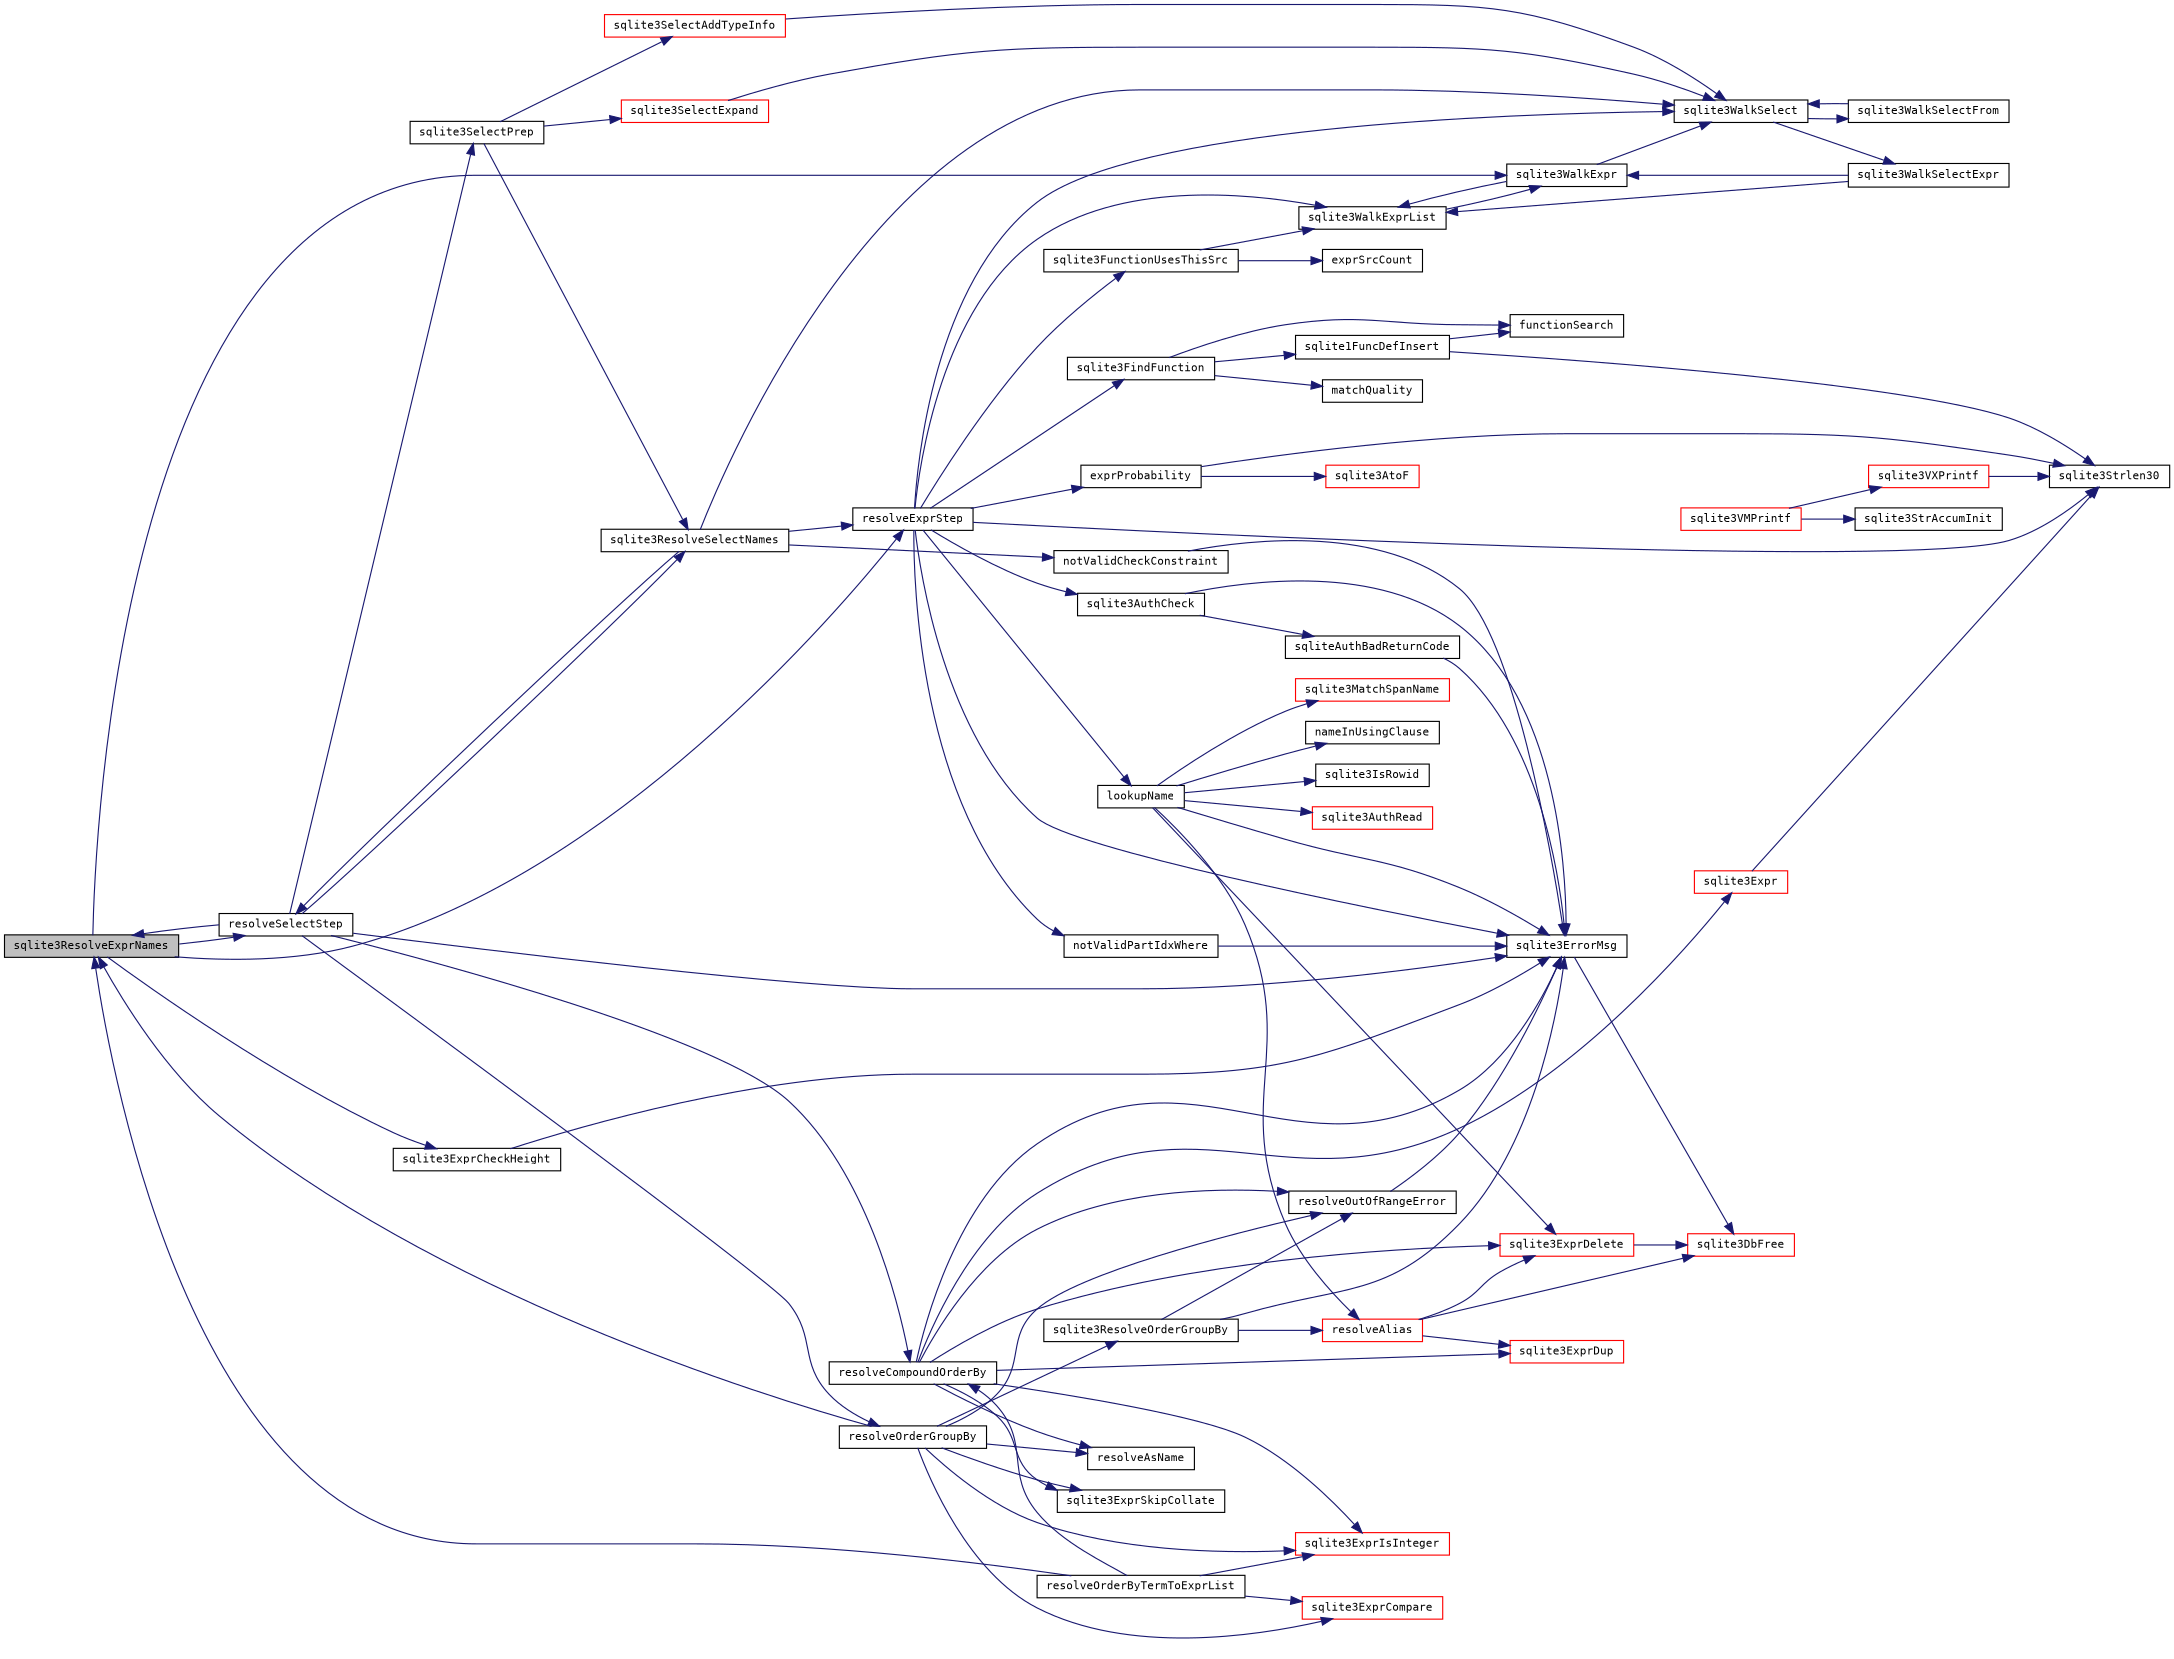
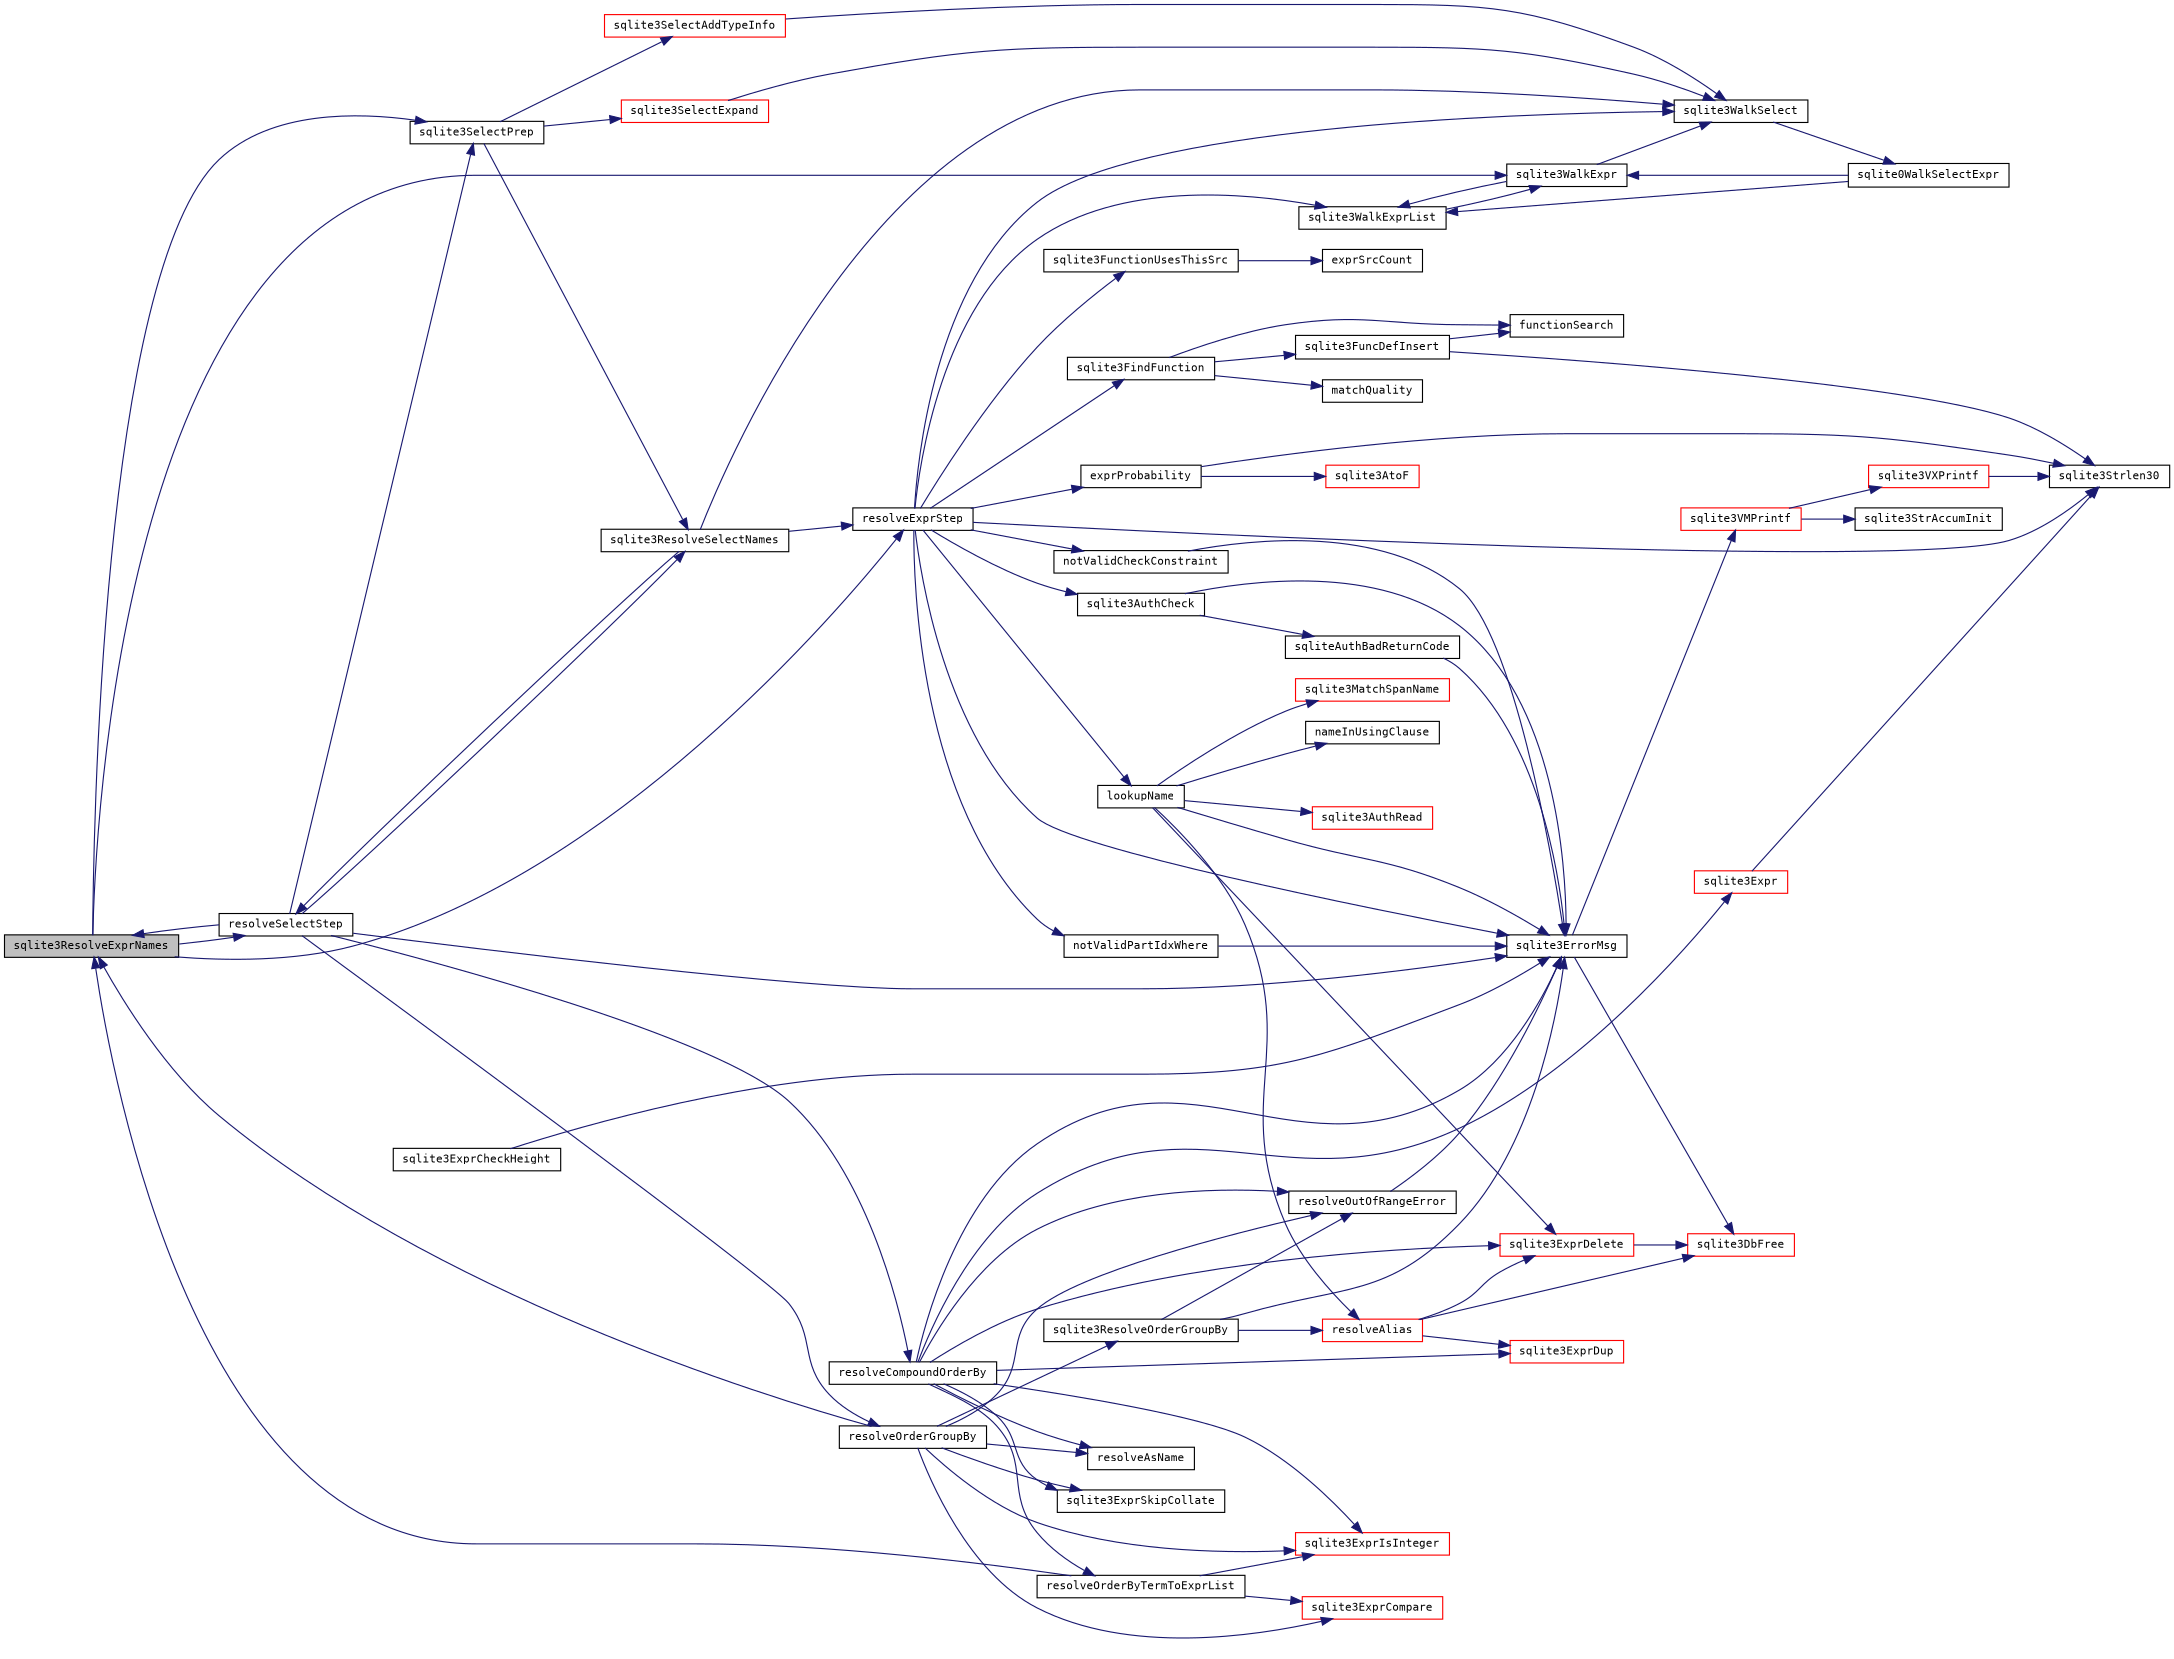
(1929, 111) -> none
(1929, 175) -> (1929, 175)
(1251, 240) -> none
(1372, 347) -> (1372, 347)
(903, 550) -> (1021, 539)
none -> (1652, 738)
(1372, 775) -> none
(261, 1060) -> (127, 436)
(1029, 1500) -> (1018, 1482)
